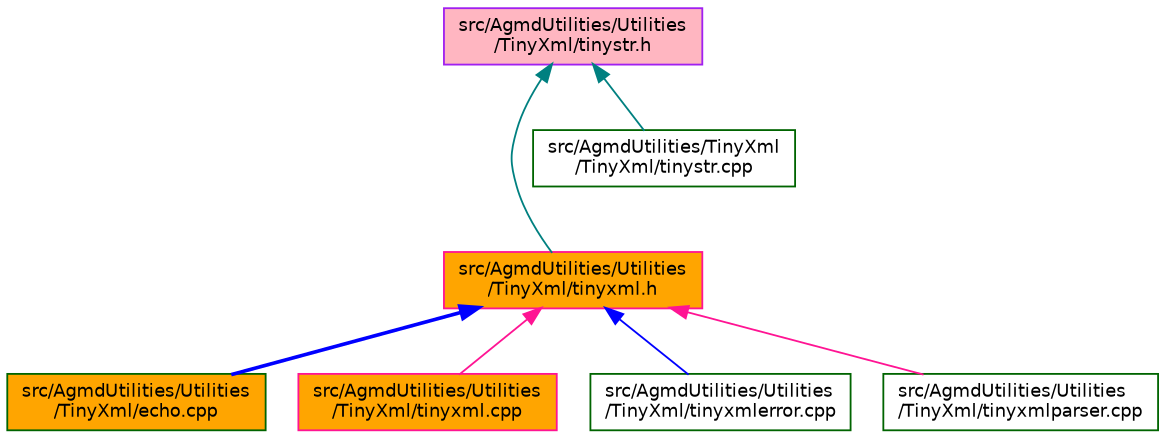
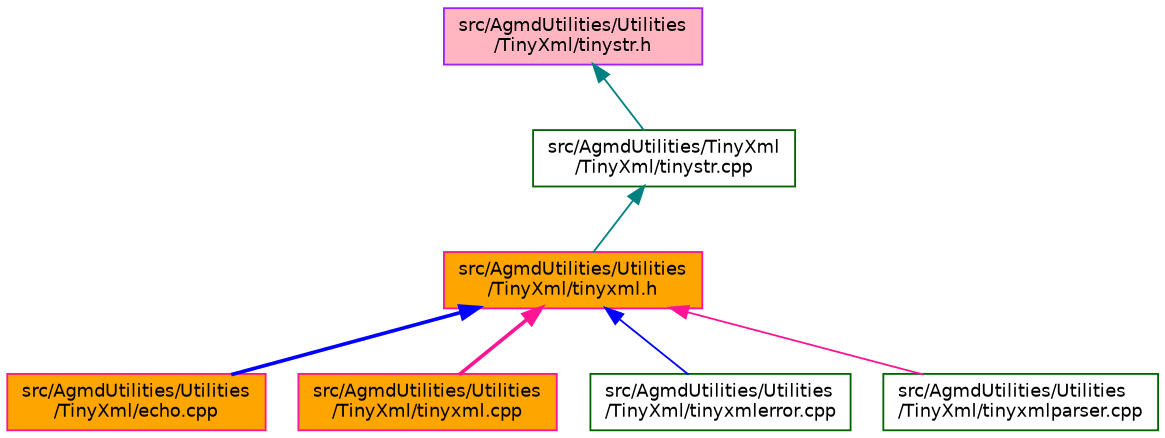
(512, 168) -> (613, 226)
(493, 347) -> (493, 347)
(136, 402) -> (136, 402)
